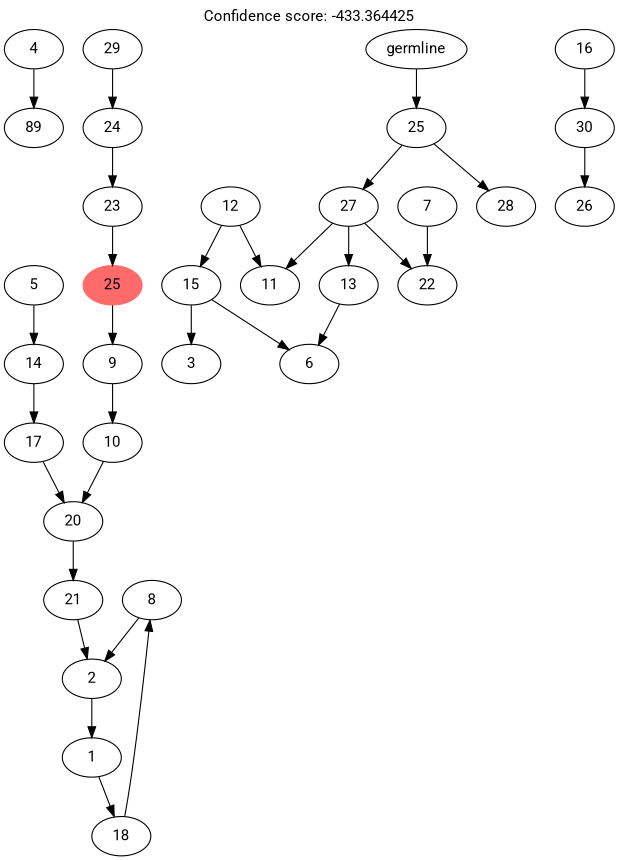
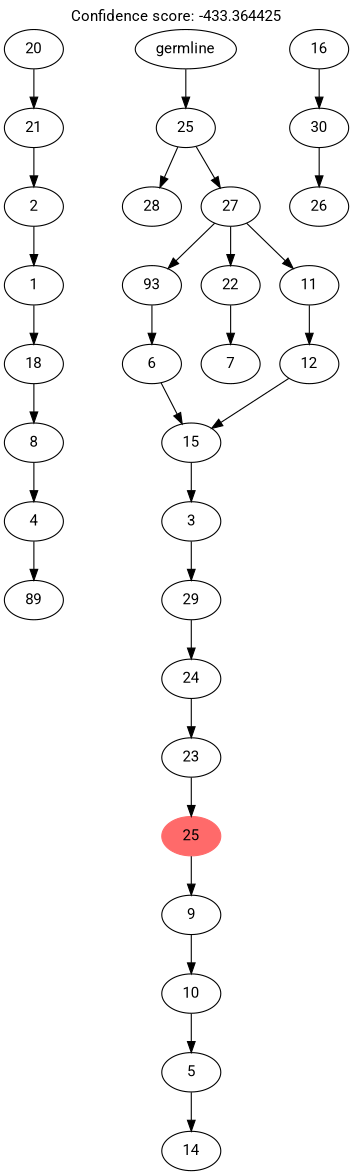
(248, 241) -> (309, 319)
(427, 241) -> (231, 319)
(349, 285) -> (152, 285)
(246, 322) -> (169, 398)
(34, 443) -> none
(95, 477) -> (191, 1028)
none -> (191, 555)
(125, 635) -> (34, 477)
